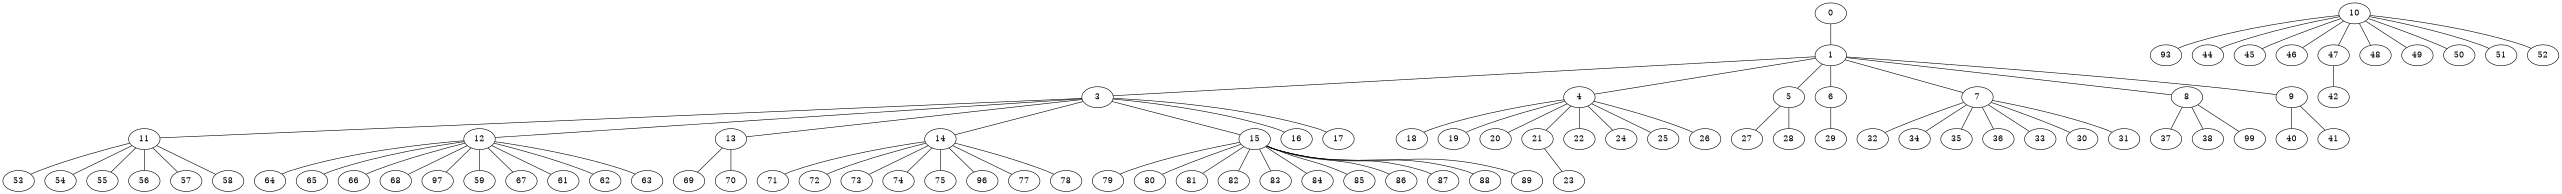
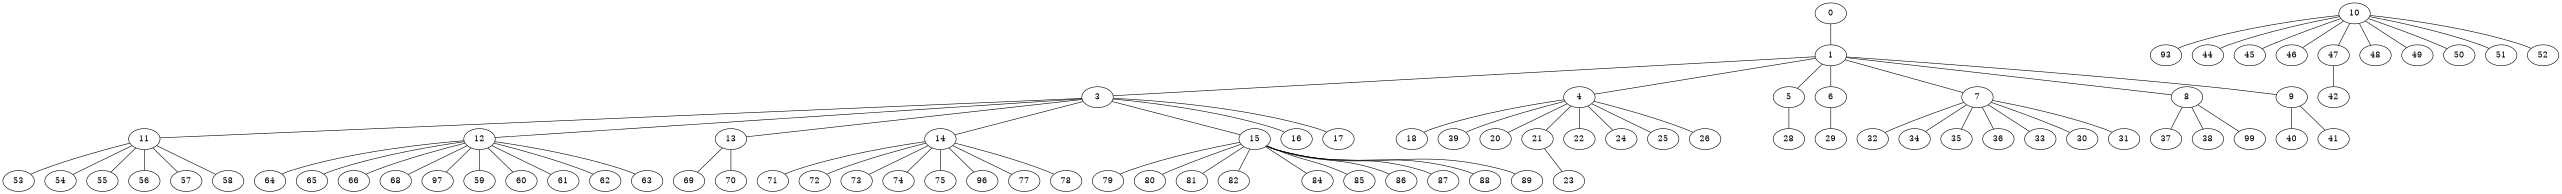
(1454, 139) -> (1454, 139)
(1747, 139) -> none
(521, 181) -> (521, 181)
(1276, 181) -> none
